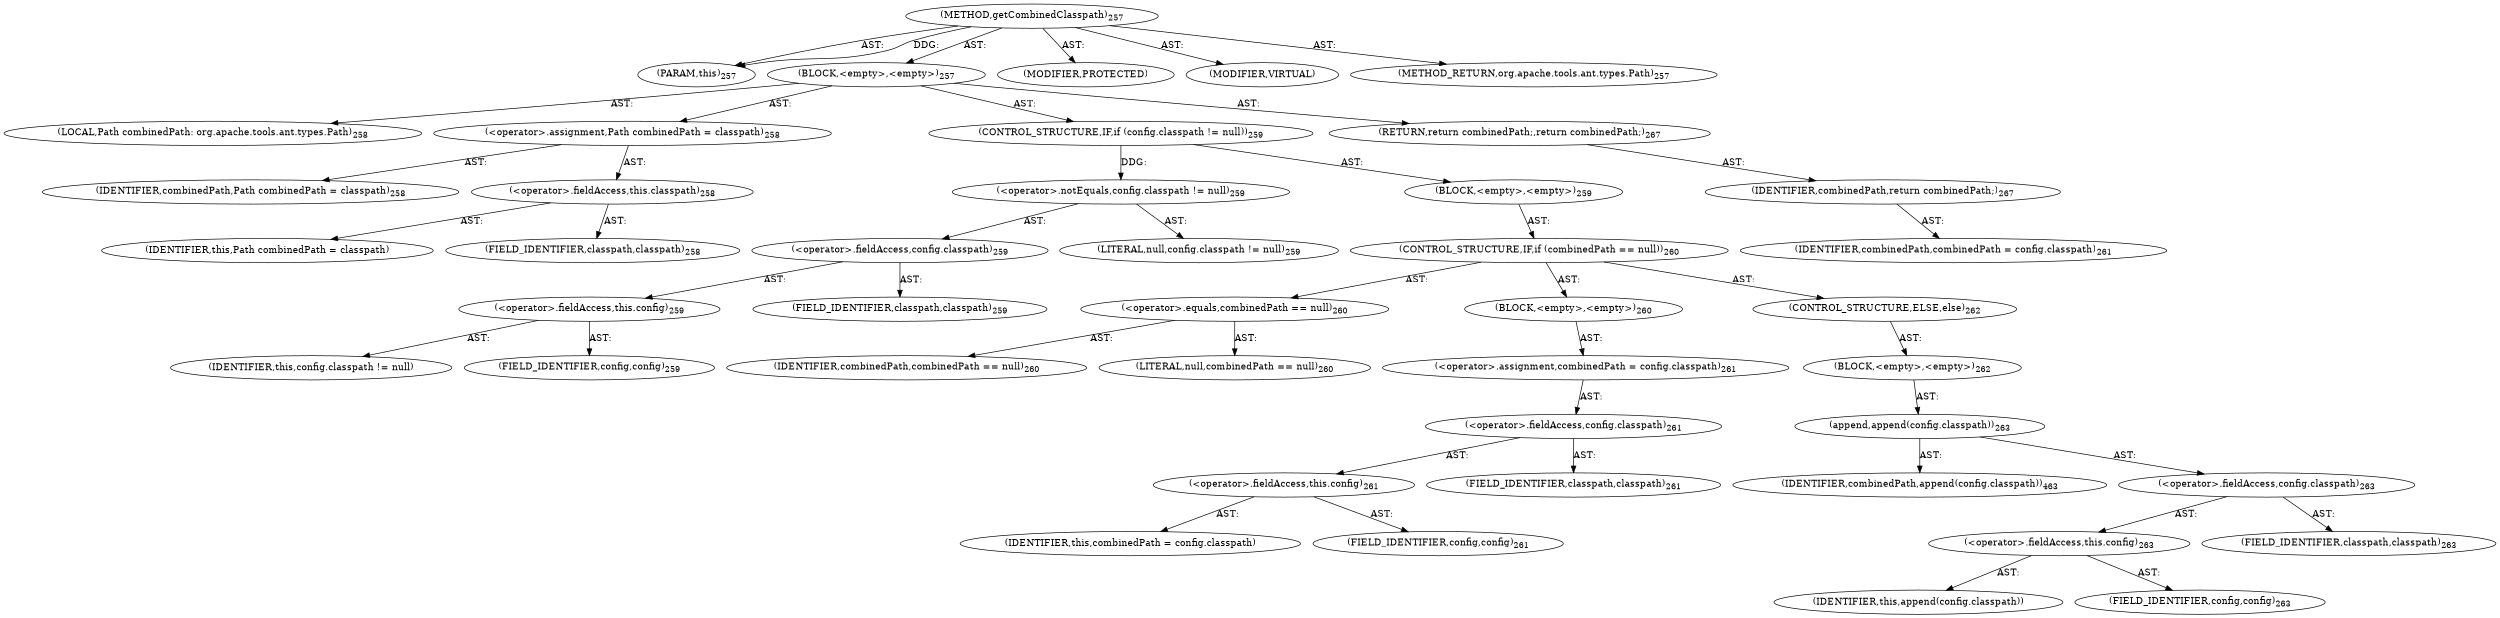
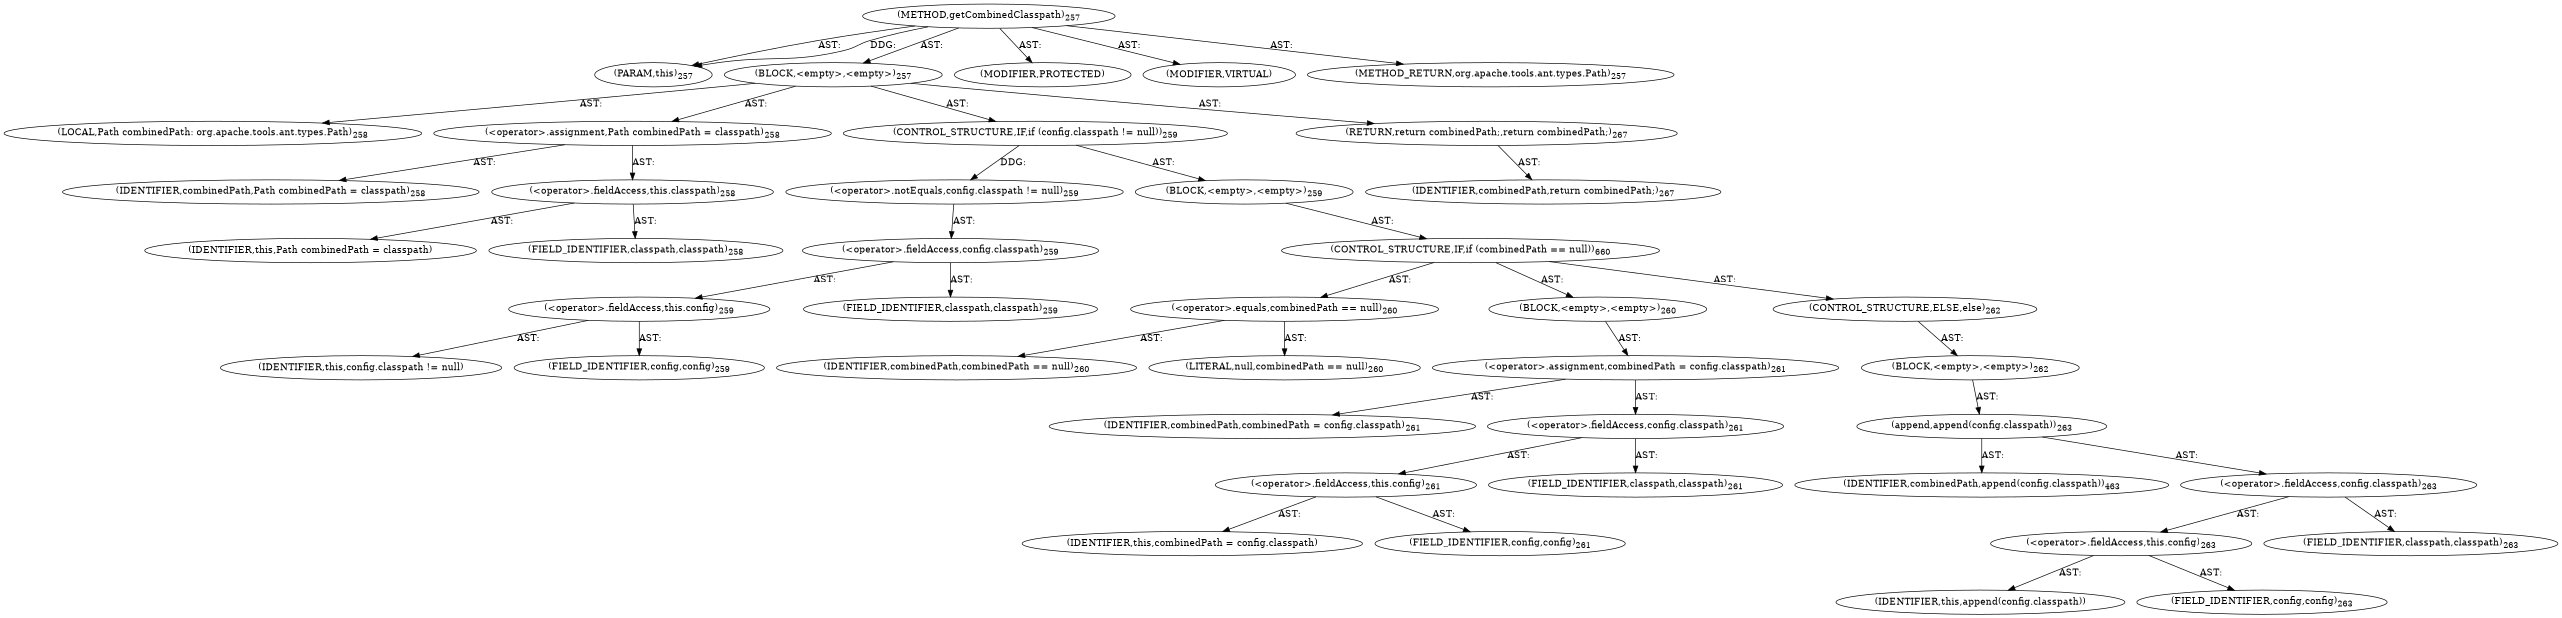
(1915, 219) -> (1452, 397)
(1672, 250) -> (1603, 250)
(1199, 251) -> none
